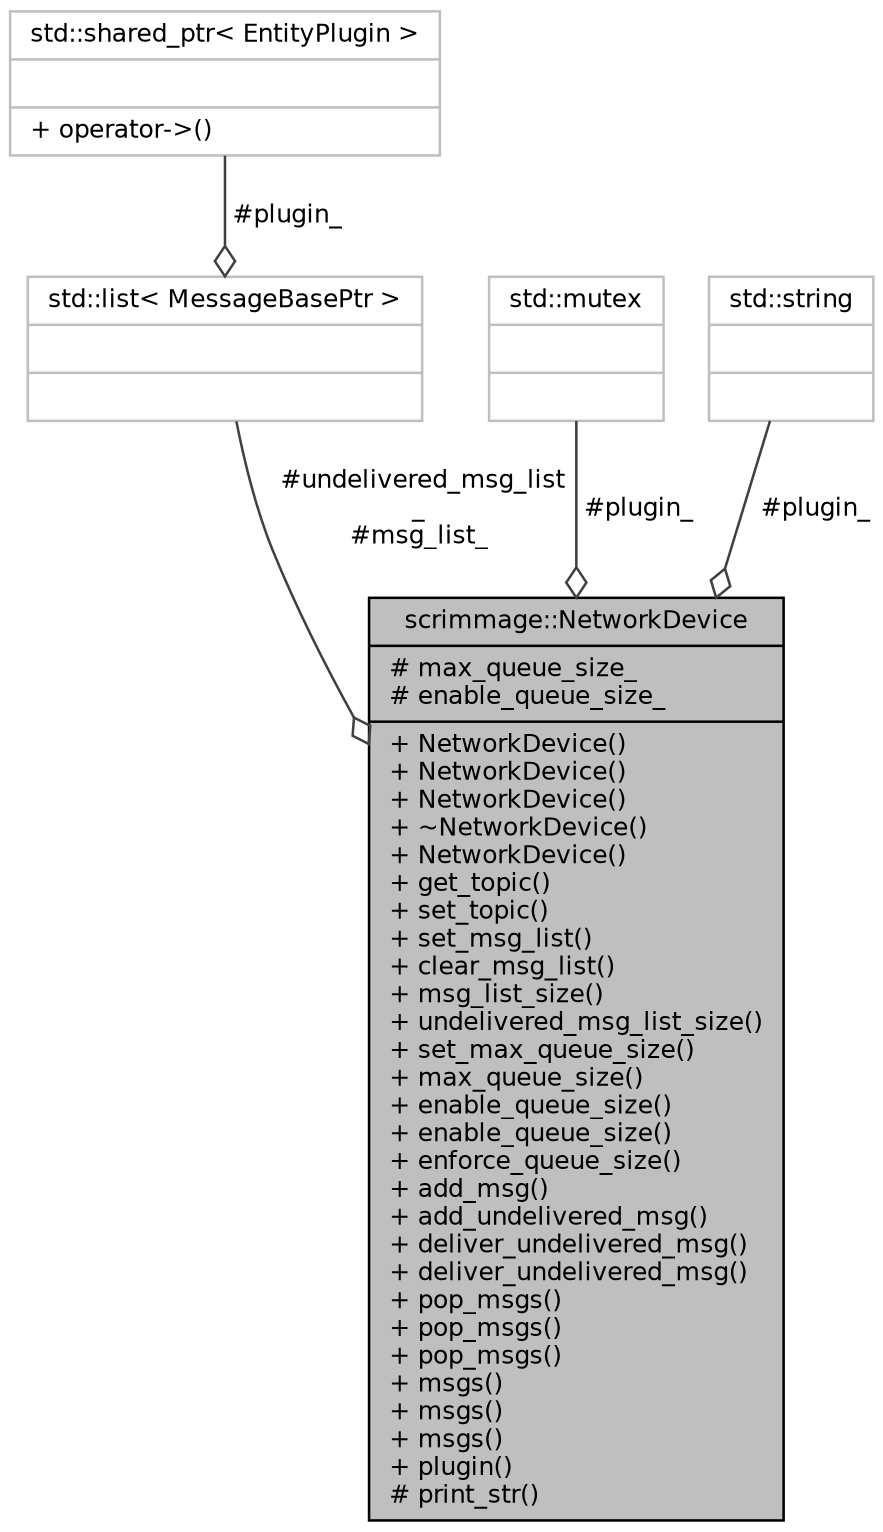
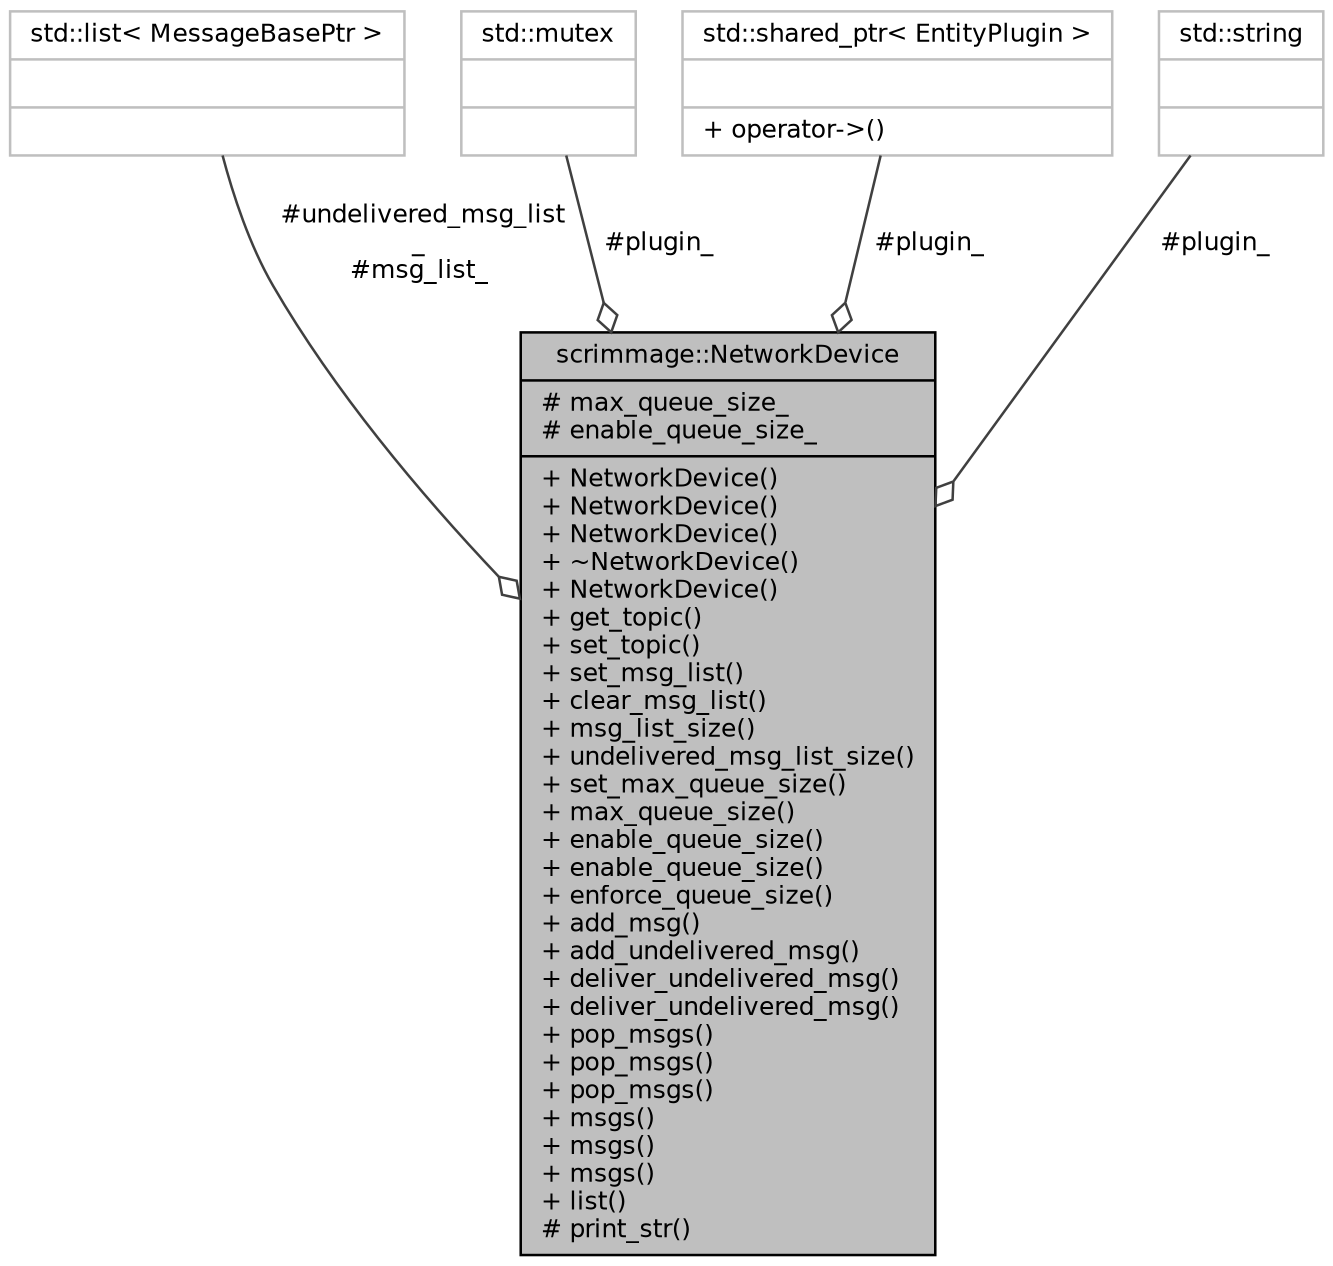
(225, 200) -> (863, 229)
(451, 1467) -> (584, 1202)
